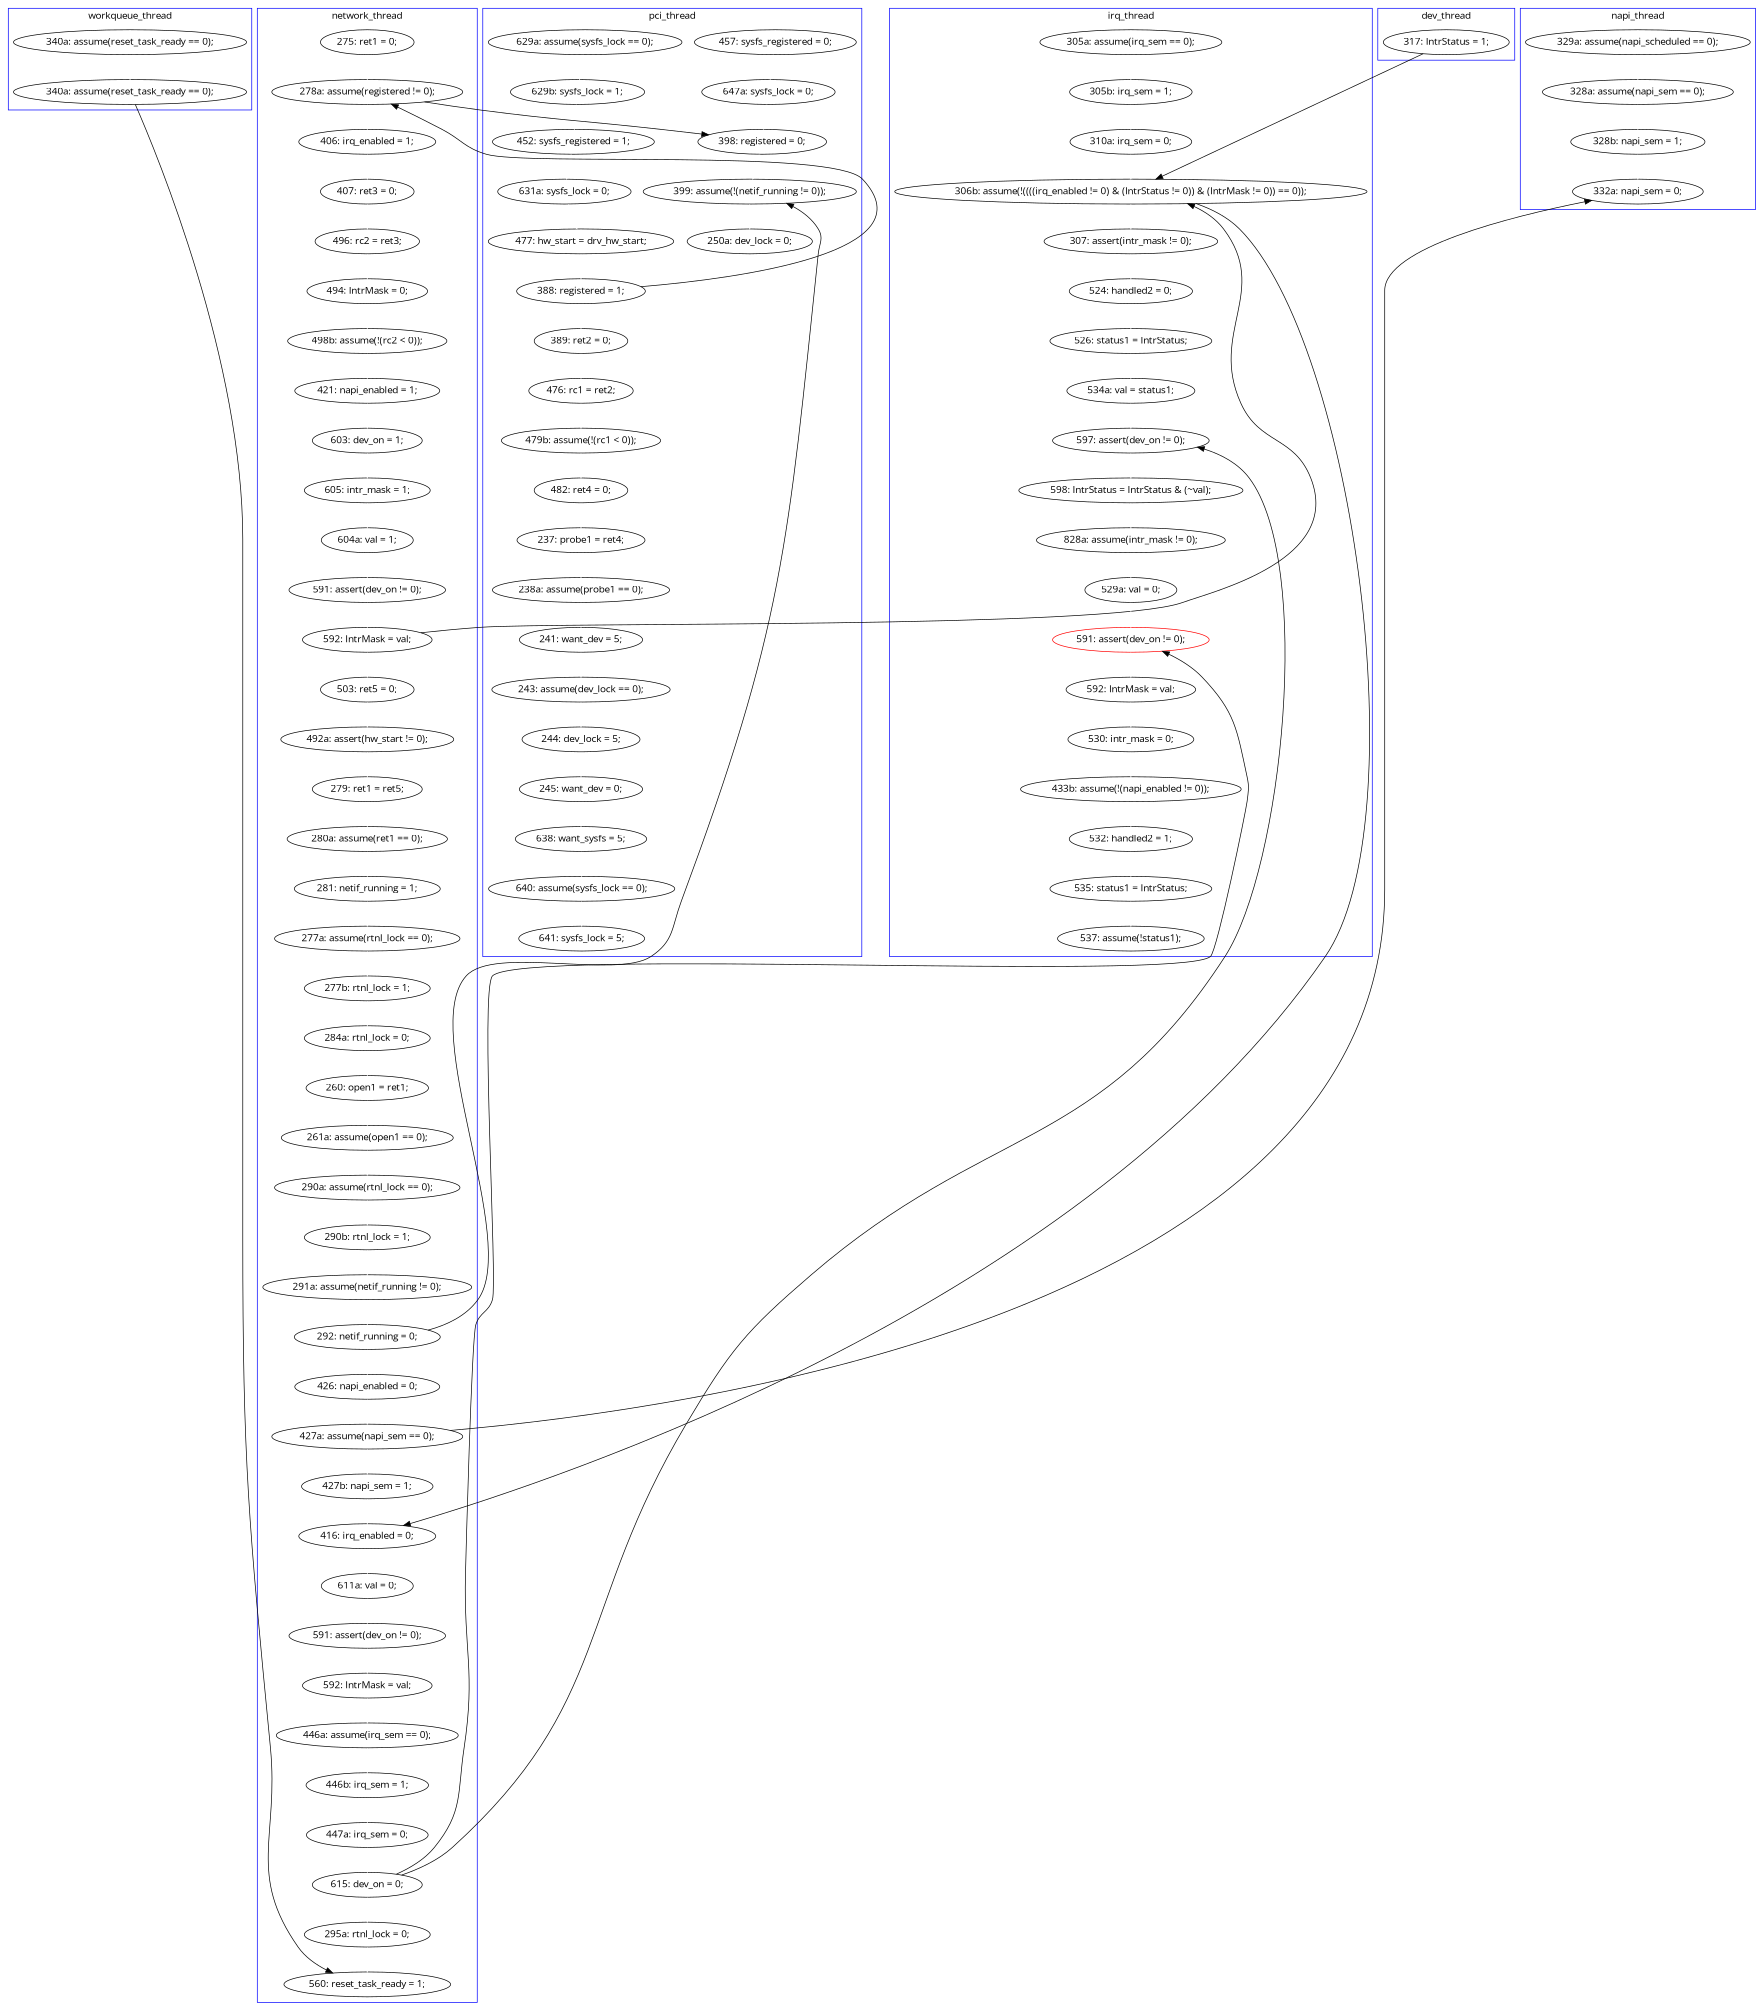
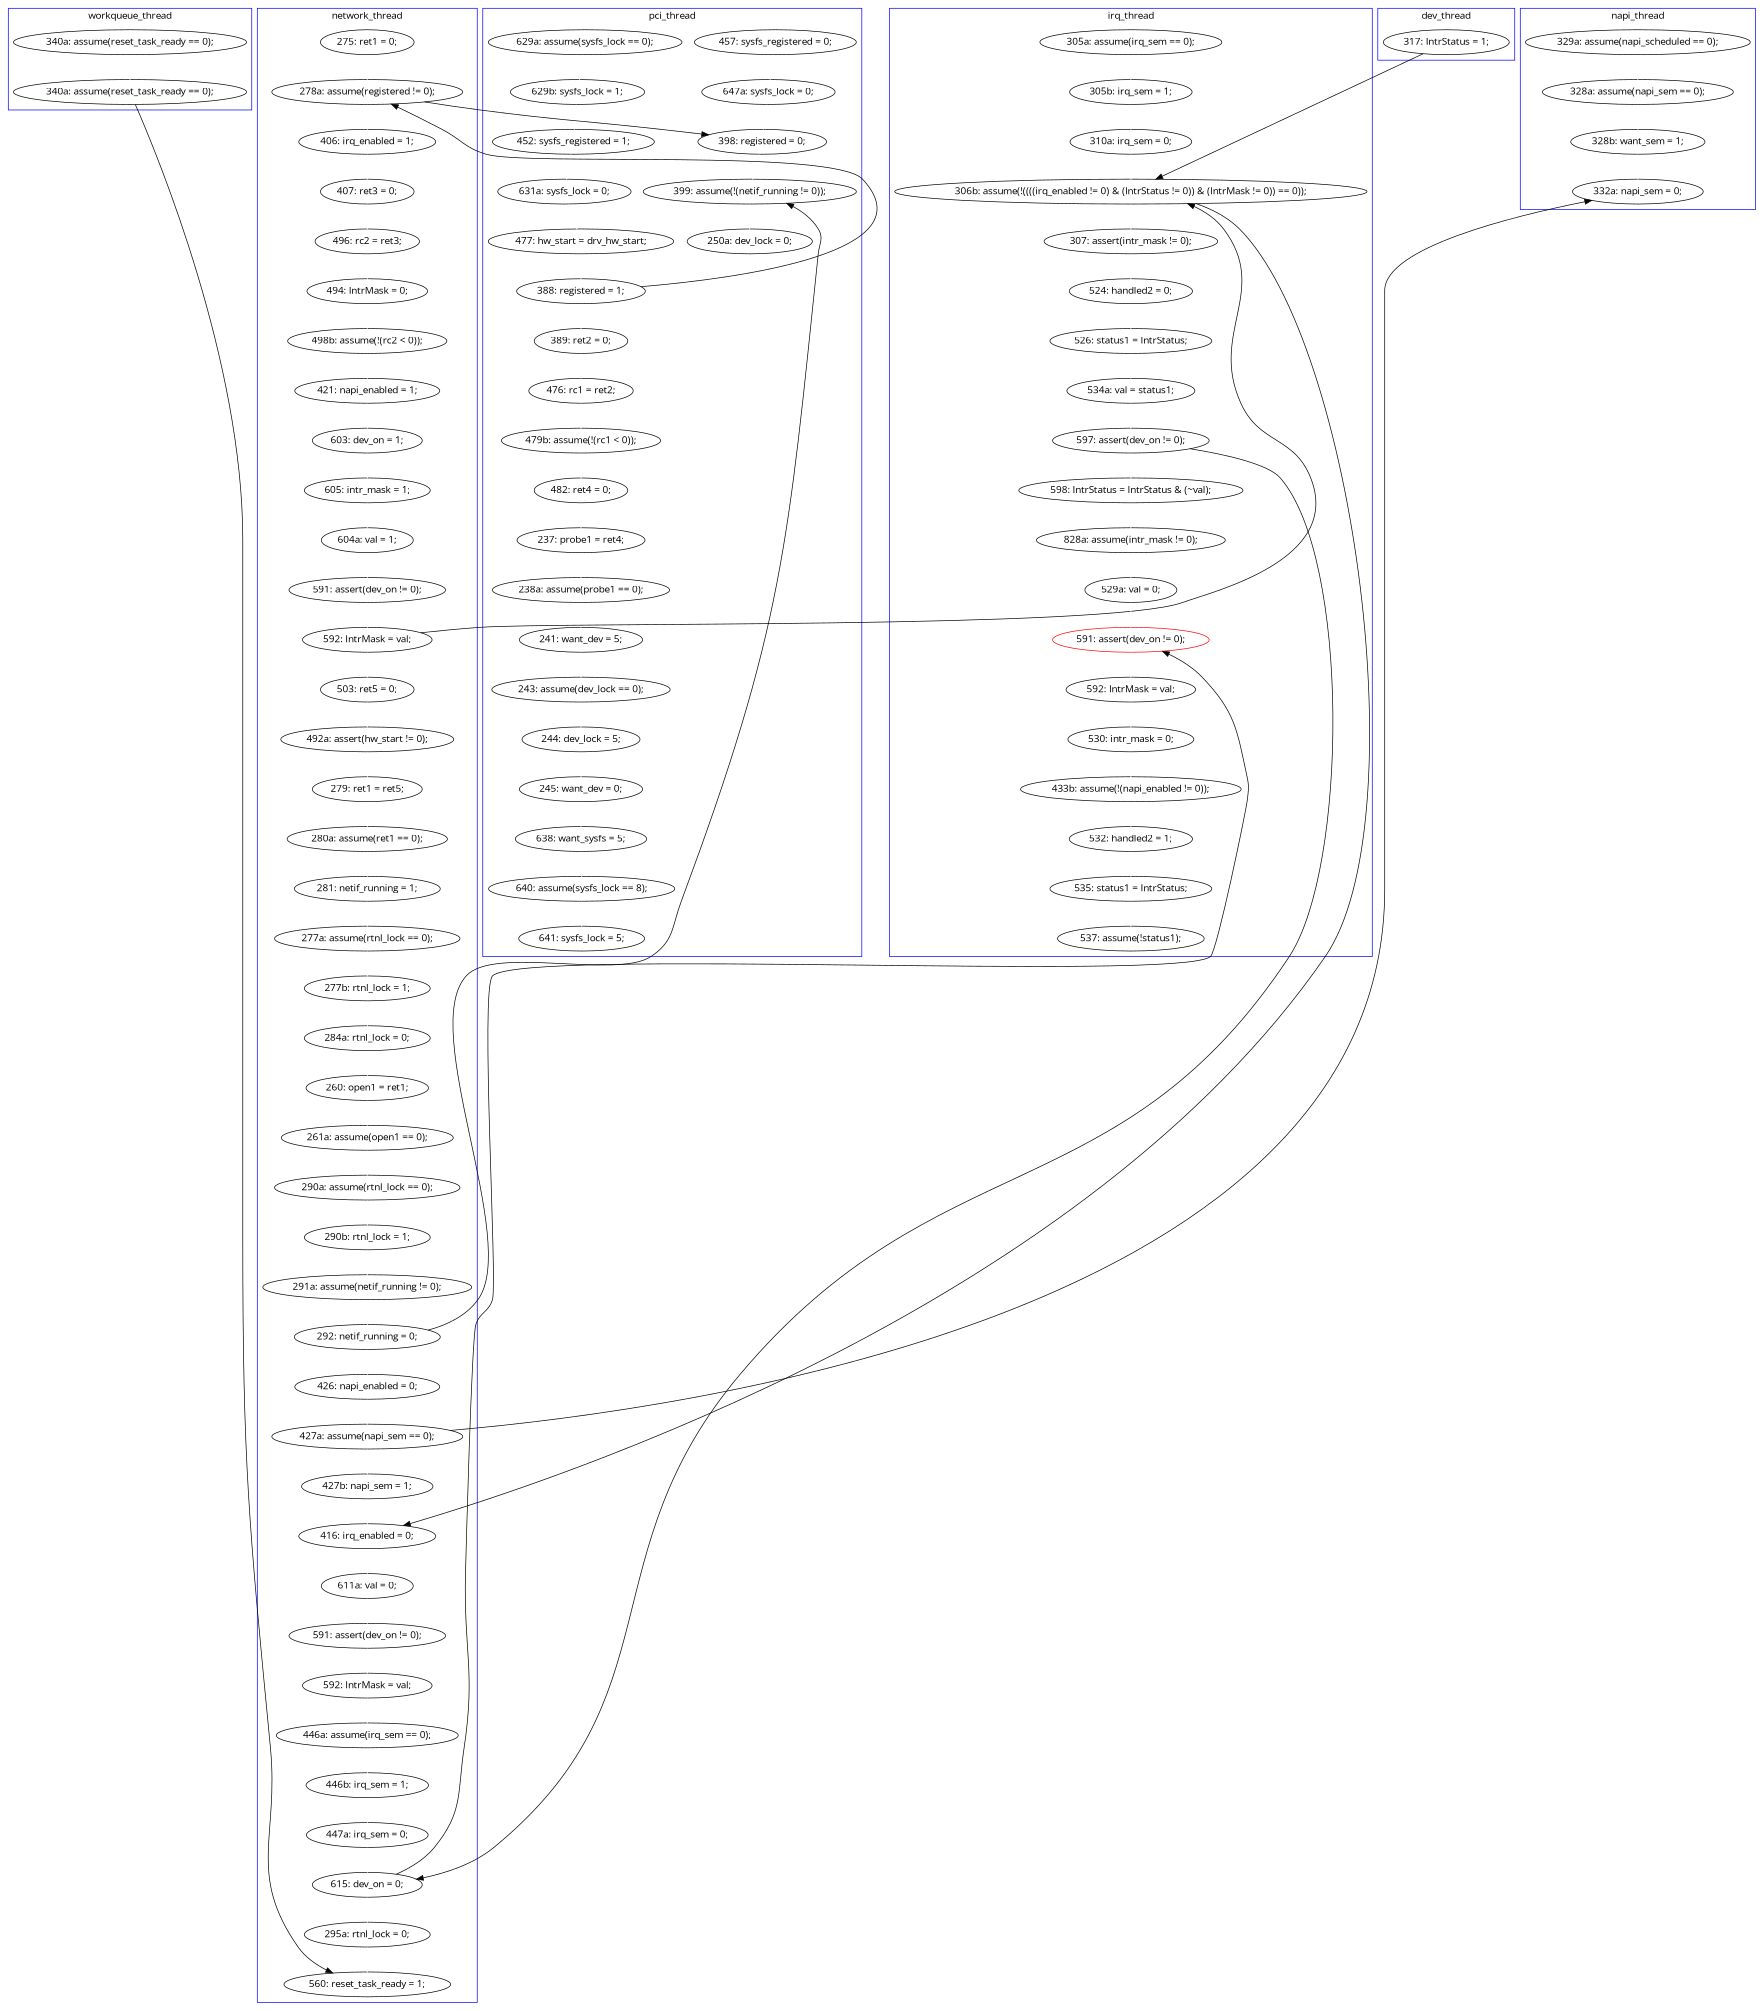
(1638, 142) -> (1638, 142)
(582, 889) -> (582, 889)
(948, 1180) -> (1009, 1181)
